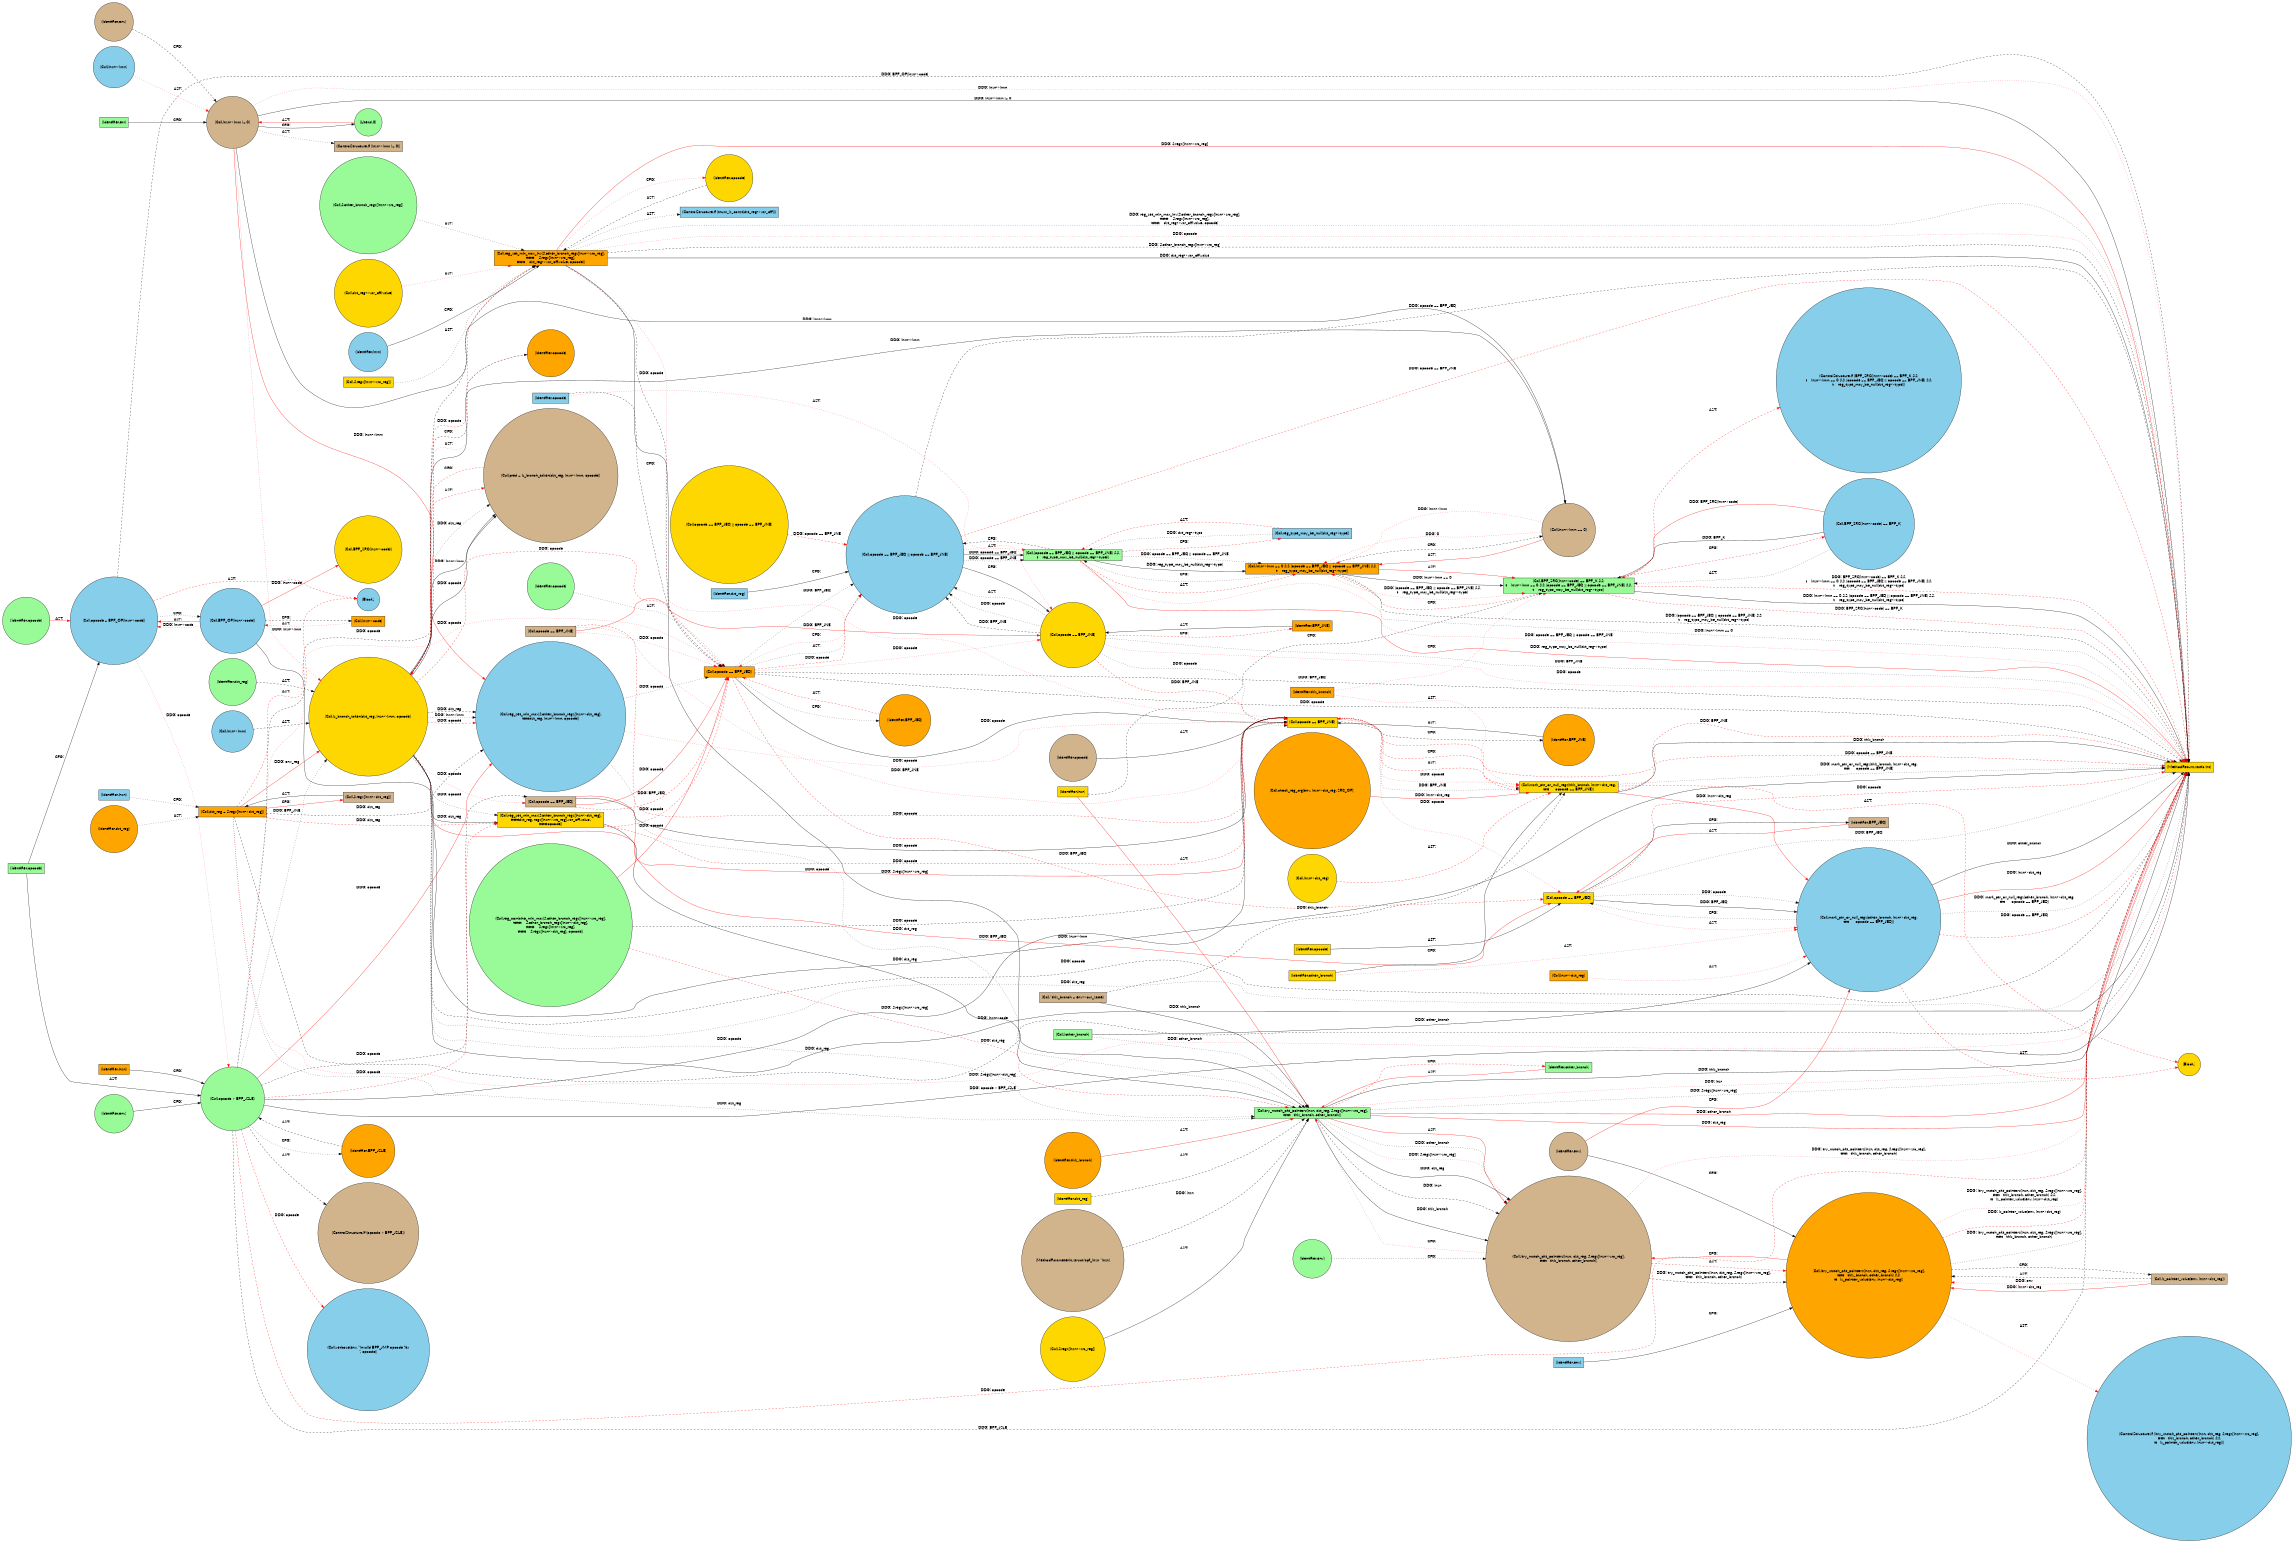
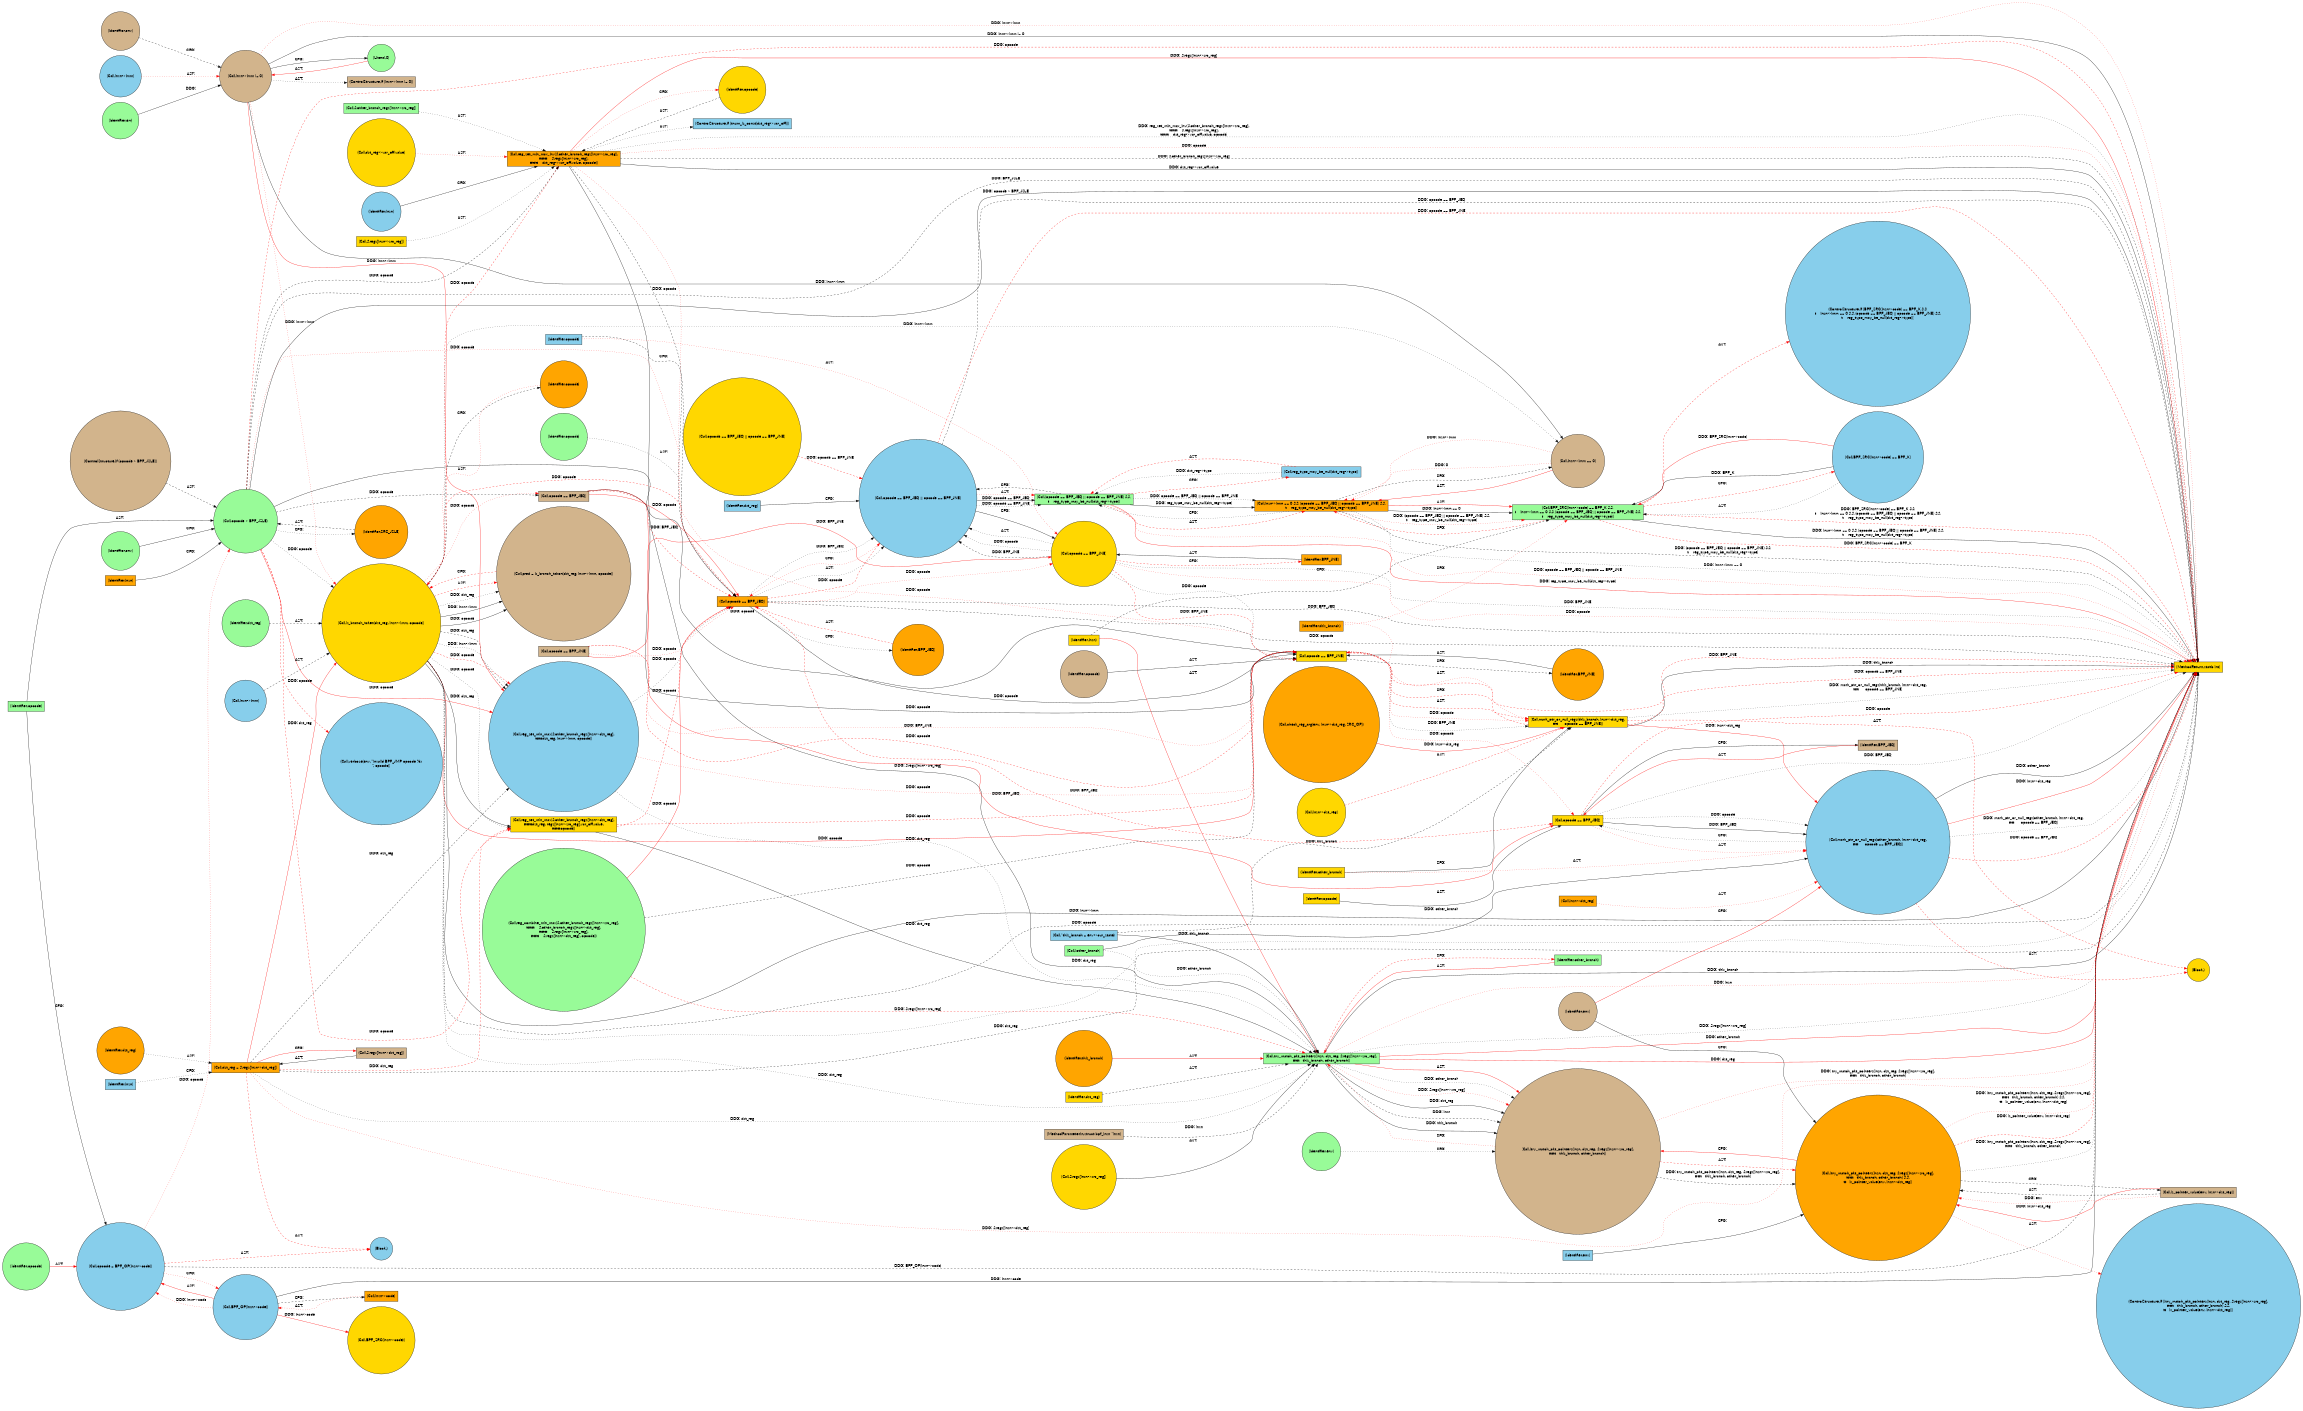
(178, 120) -> (191, 89)
(114, 122) -> (121, 121)
(368, 205) -> (381, 108)
(913, 348) -> (893, 326)
(178, 616) -> (191, 1279)
(287, 762) -> (300, 723)
(287, 811) -> (300, 549)
(1073, 998) -> (1084, 935)
(368, 1151) -> (381, 532)
(282, 1169) -> (190, 495)
(1073, 1260) -> (1084, 1134)
